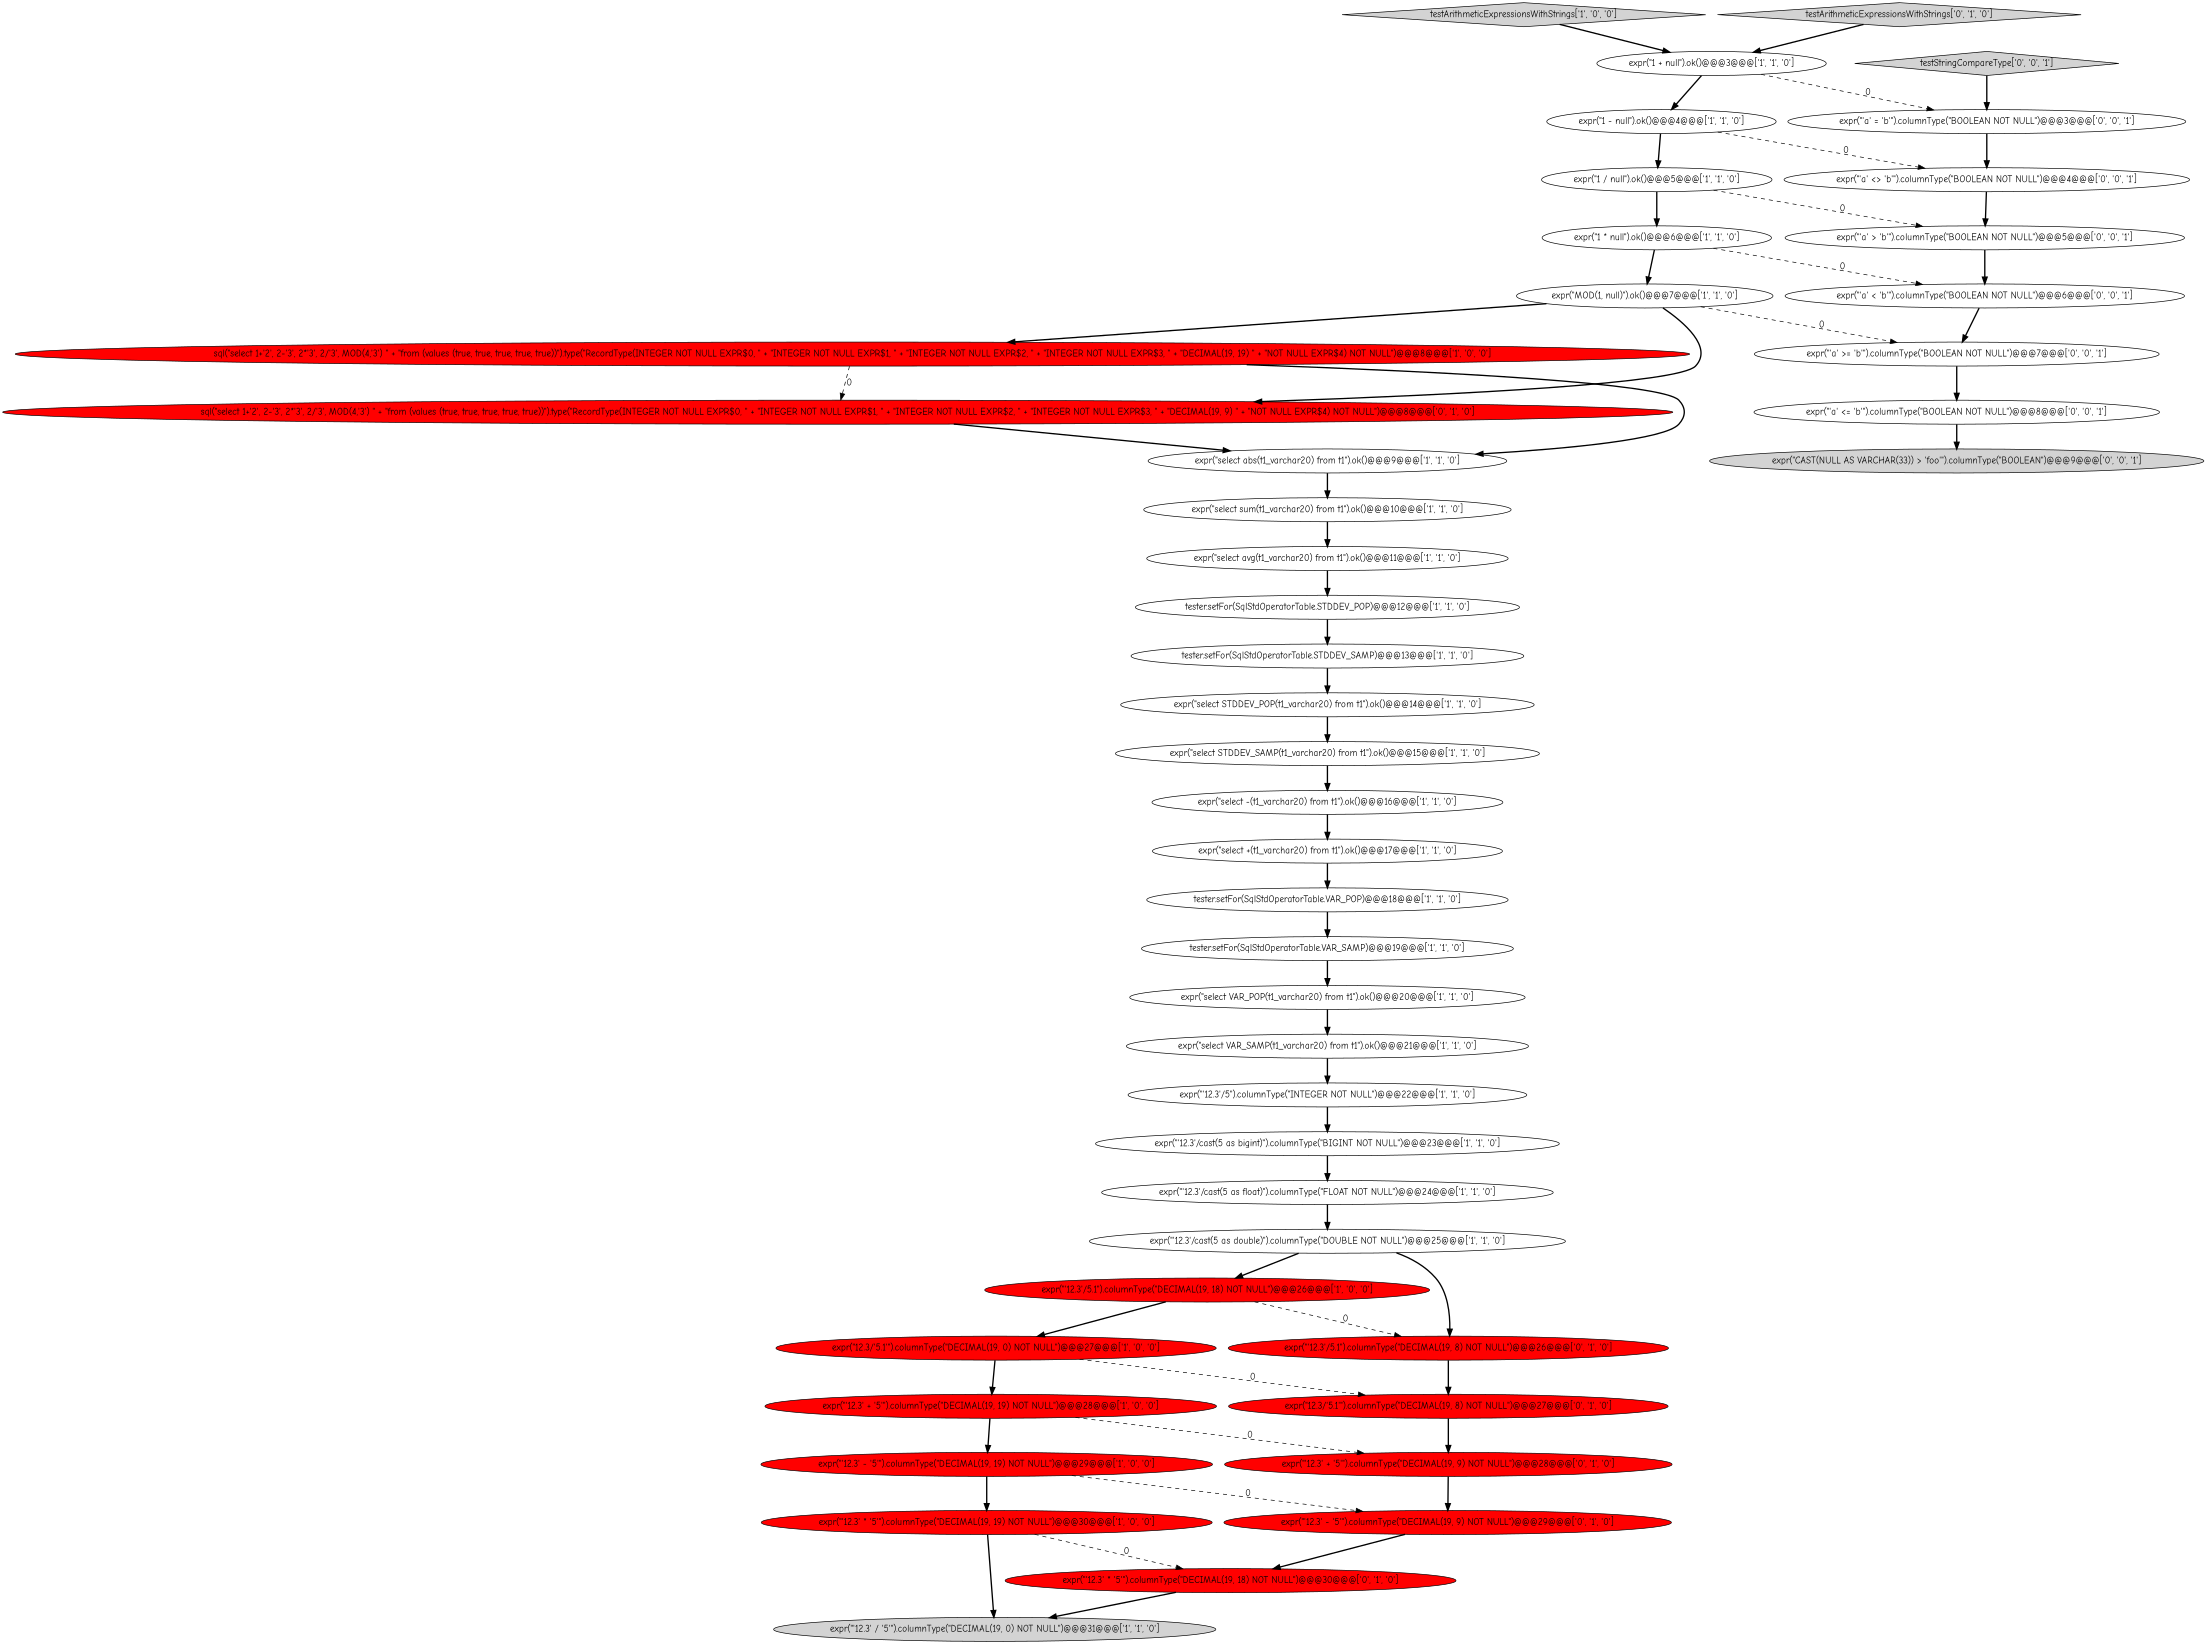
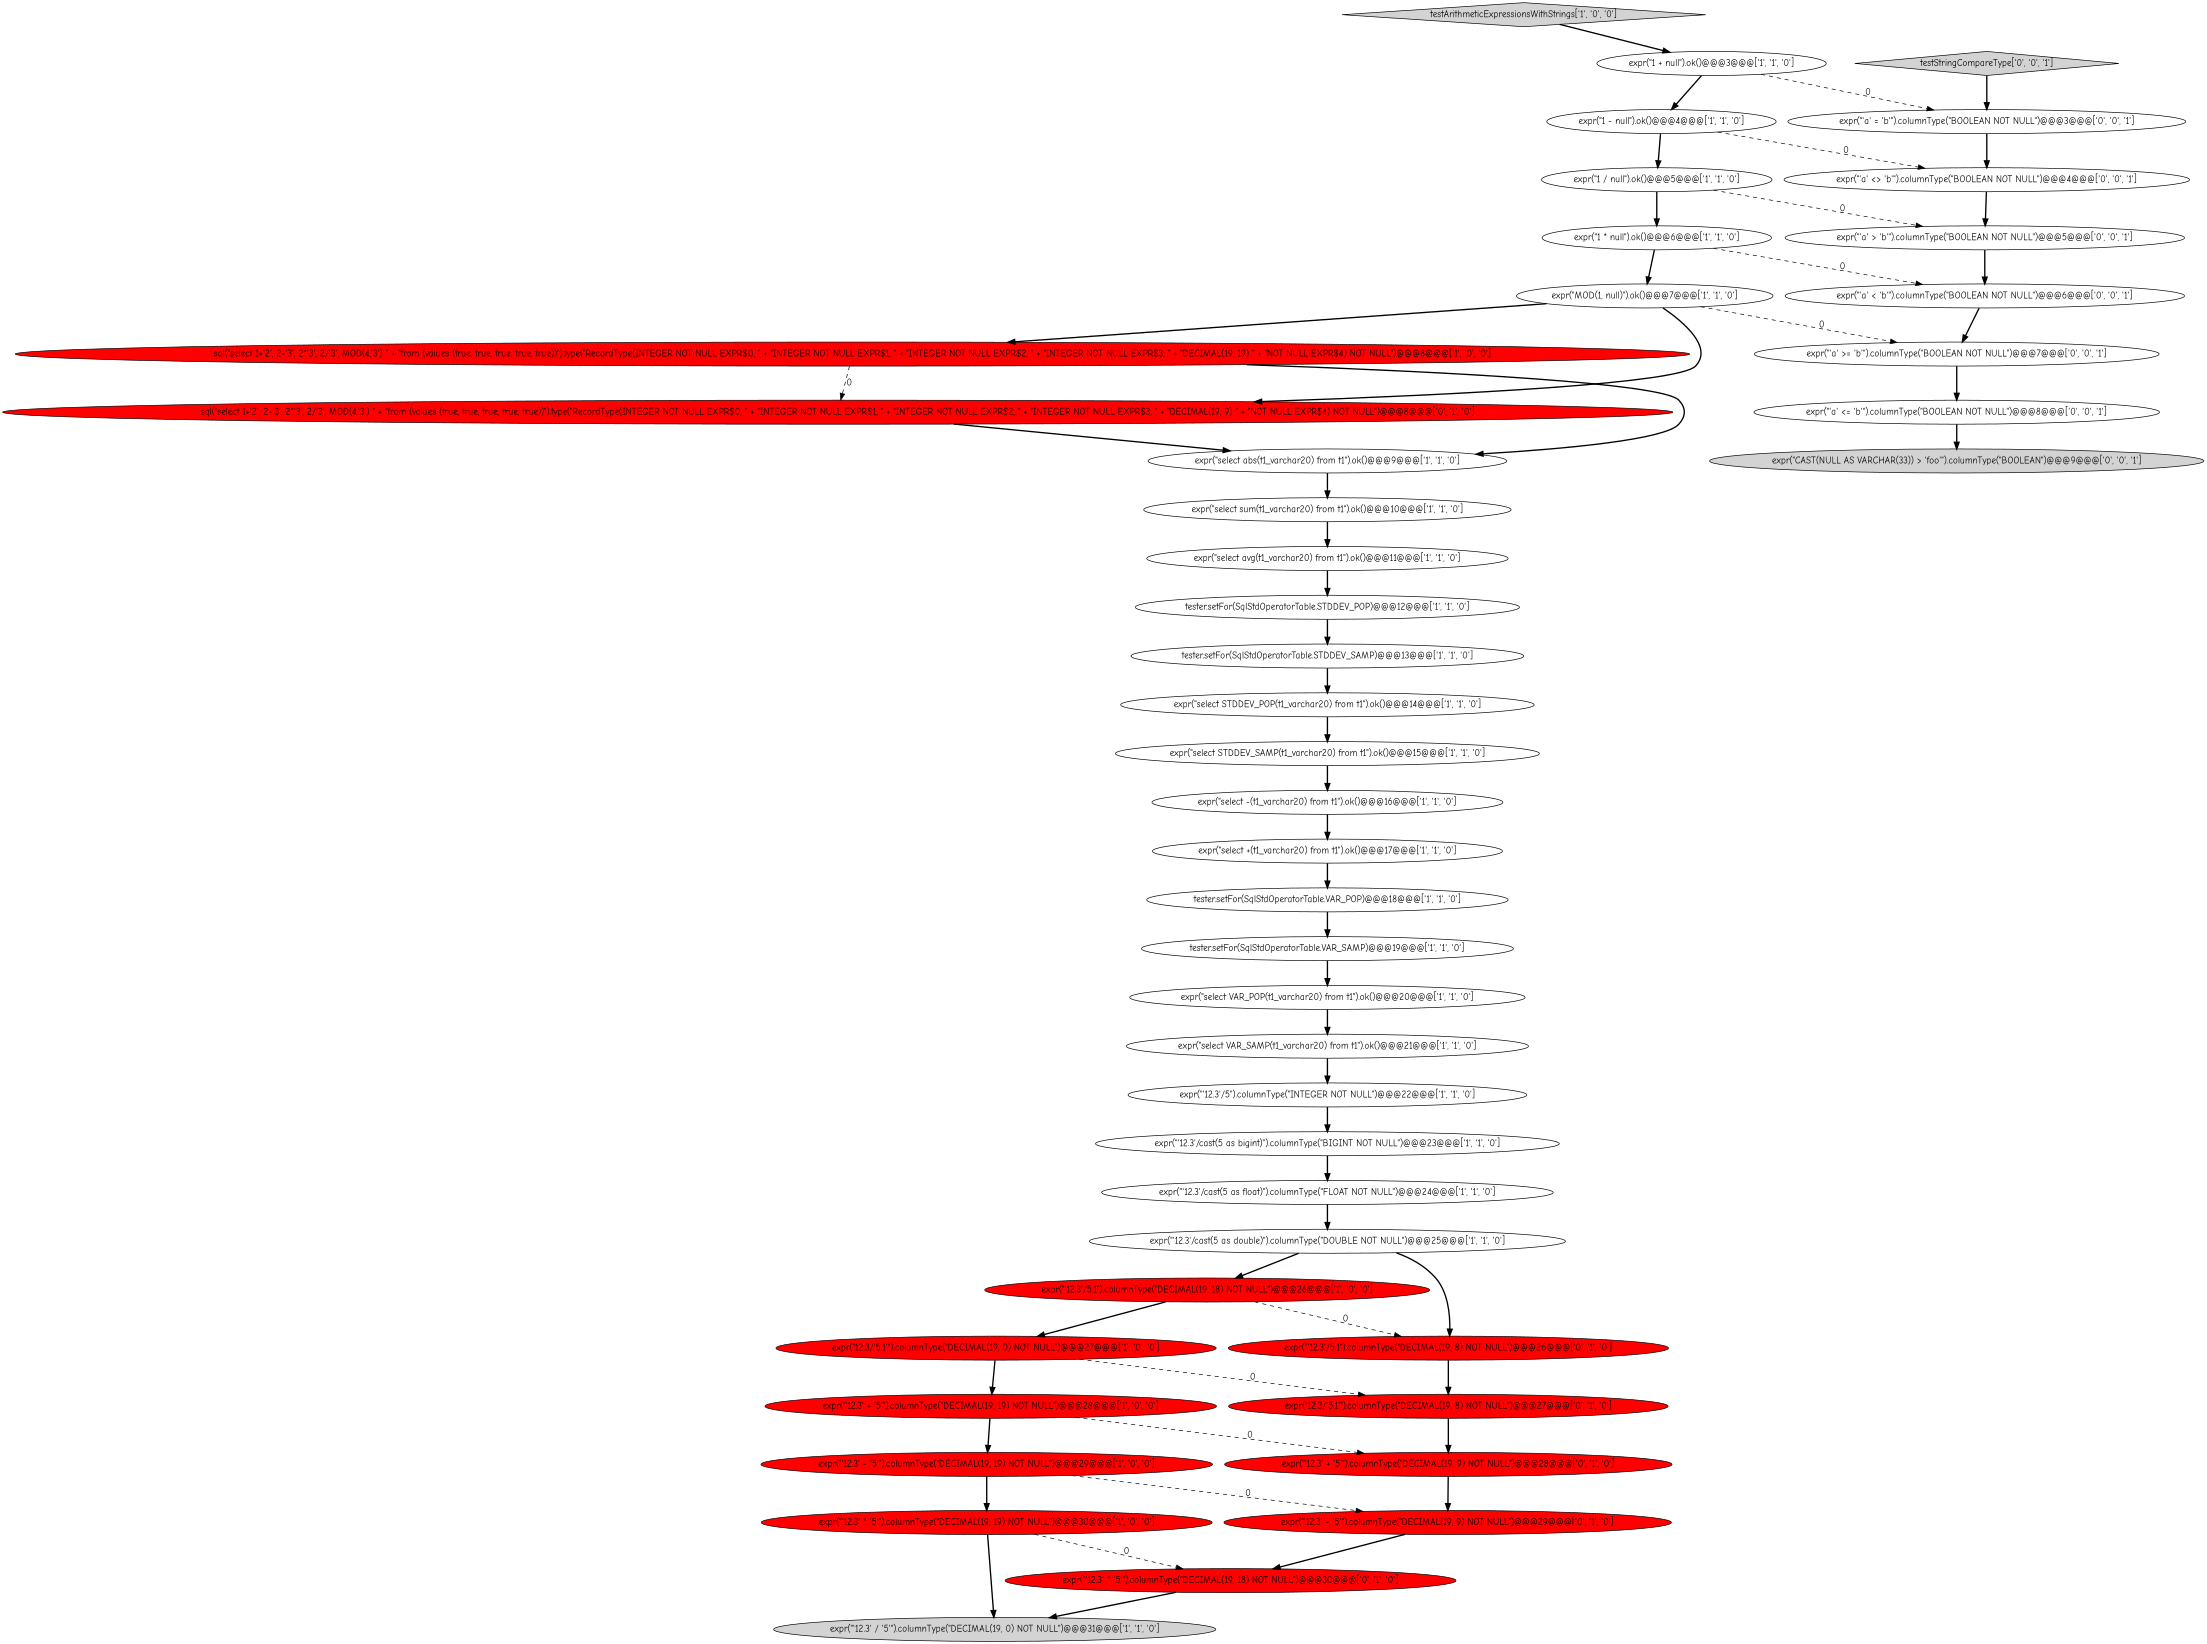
(1899, 15) -> none
